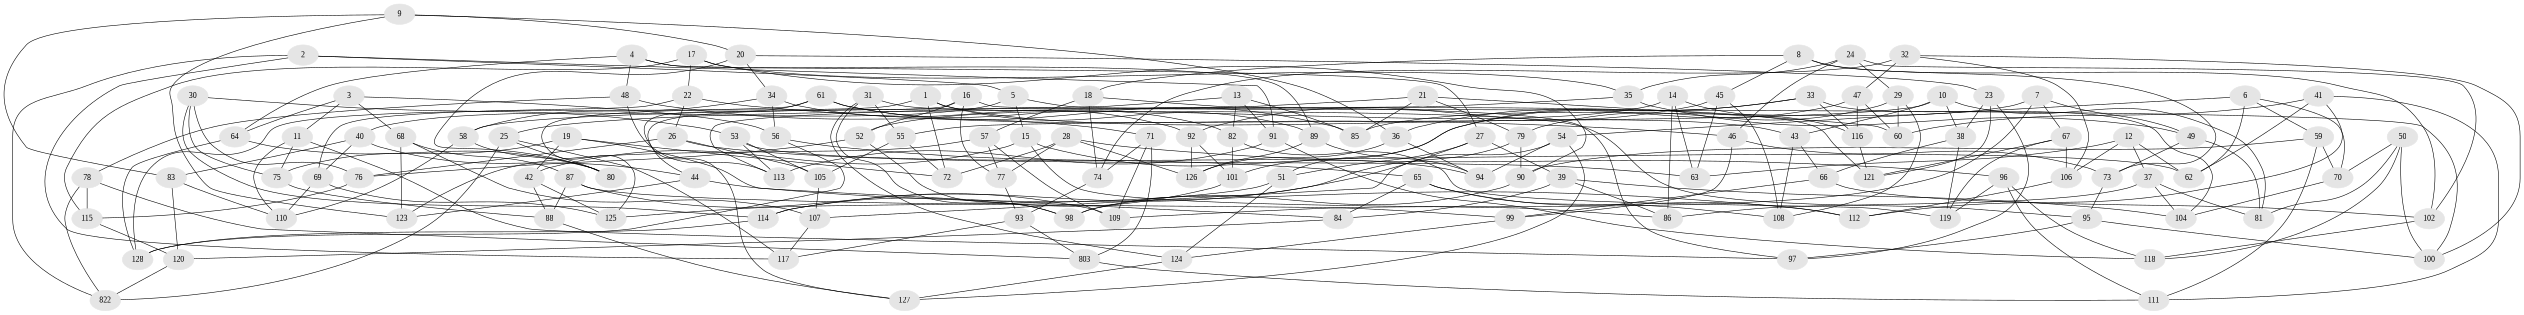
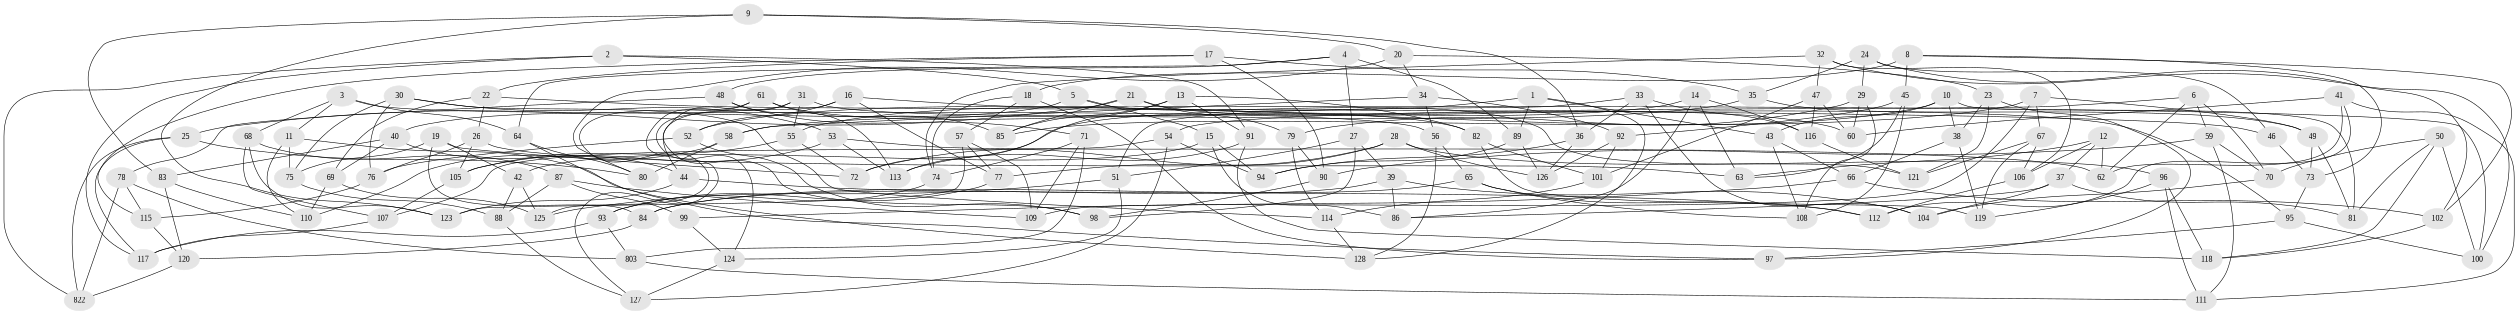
(1643, 204) -> none
